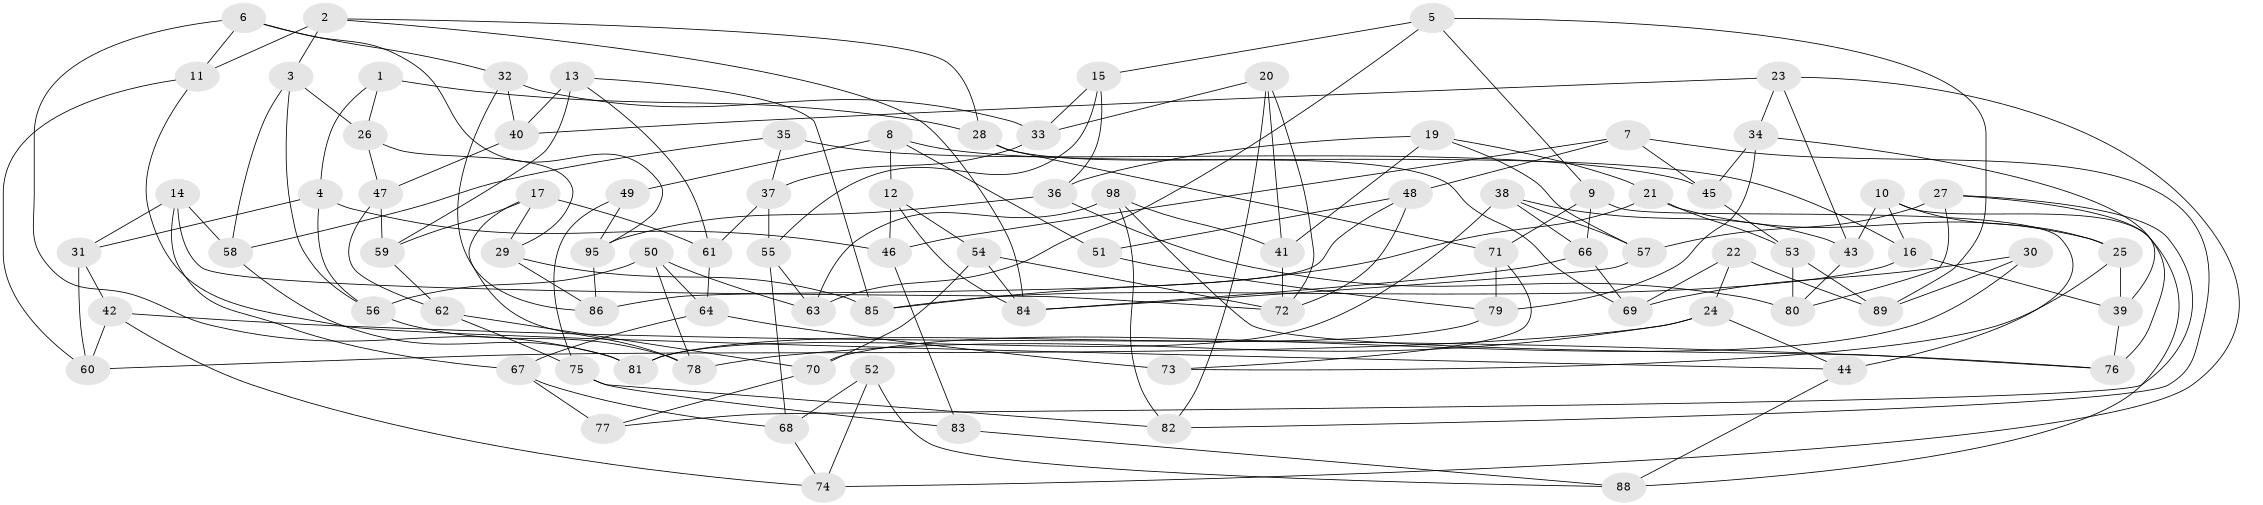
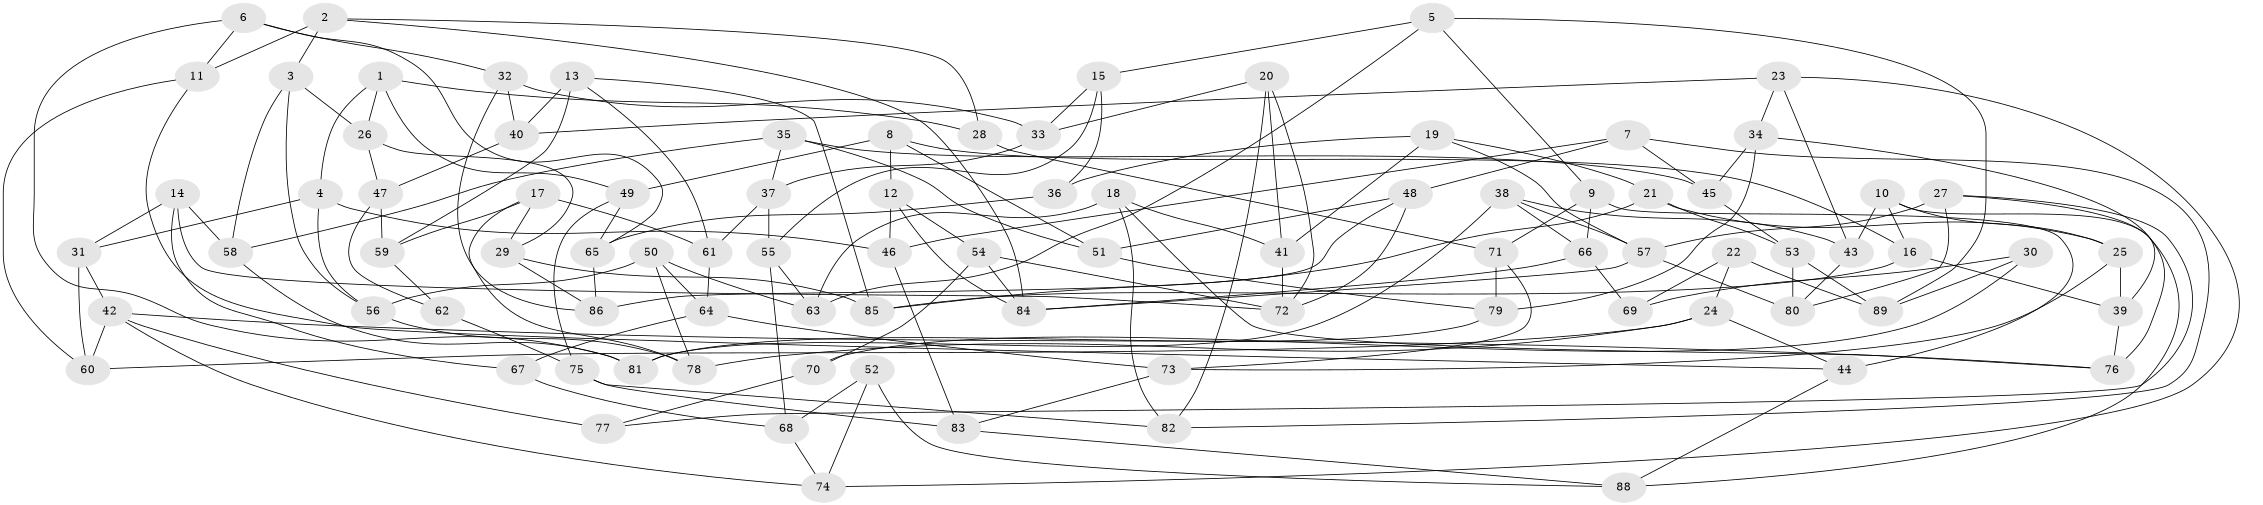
(1375, 166) -> none
none -> (481, 171)
none -> (942, 193)
(1114, 194) -> (1114, 194)
(593, 253) -> (593, 253)
(1471, 286) -> (1716, 281)
(661, 346) -> none
none -> (1064, 399)
(561, 400) -> (353, 381)
